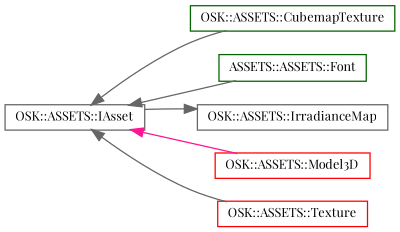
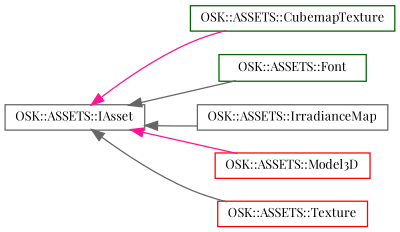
(161, 58) -> (161, 58)
(293, 68) -> (293, 68)
(165, 109) -> (177, 126)
